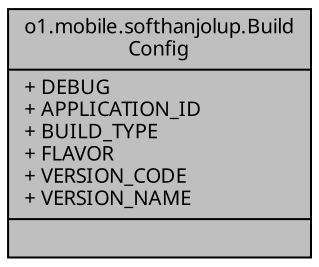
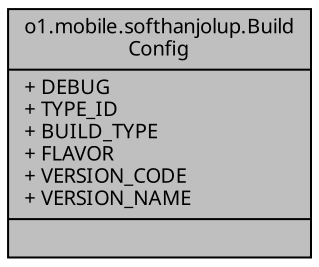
(113, 110) -> (72, 110)
